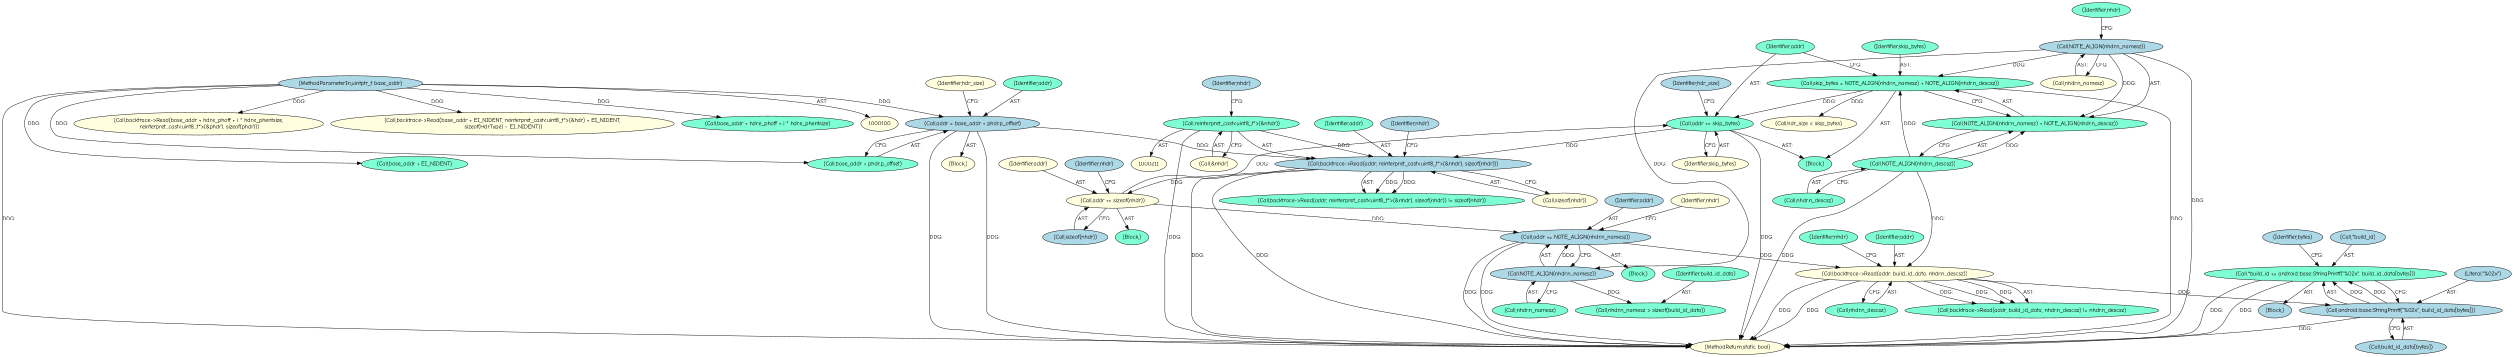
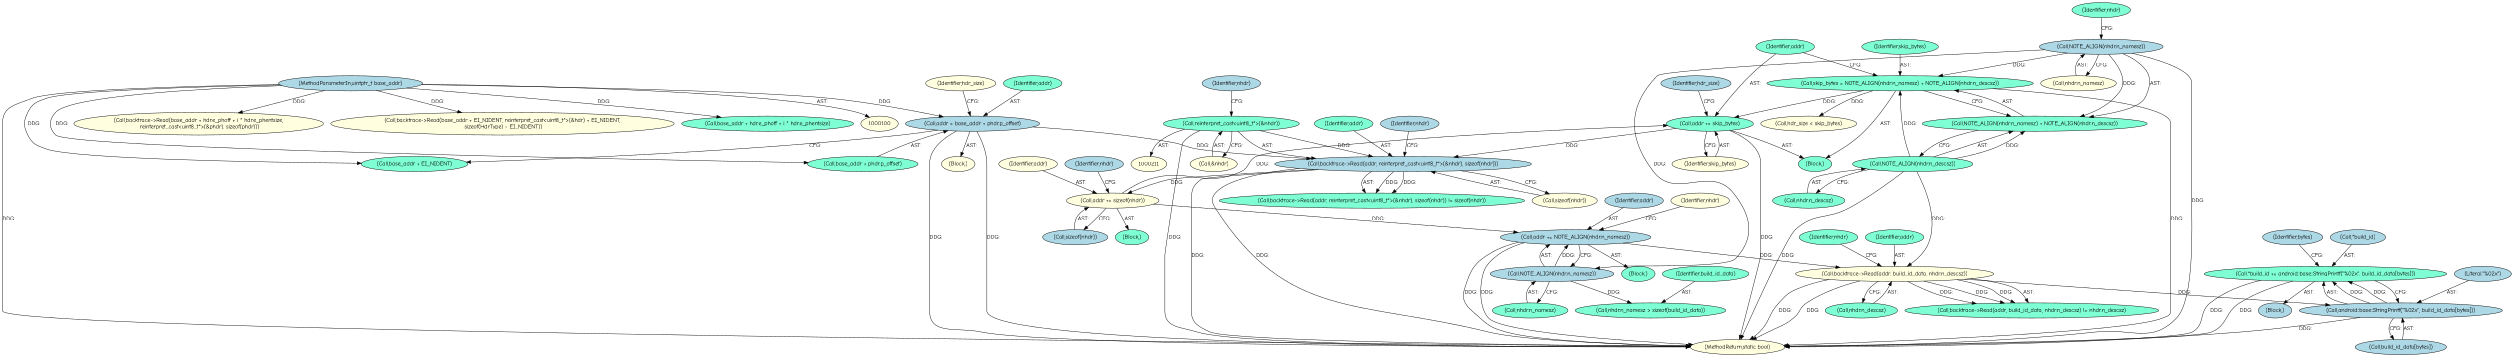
(898, 136) -> (704, 151)
